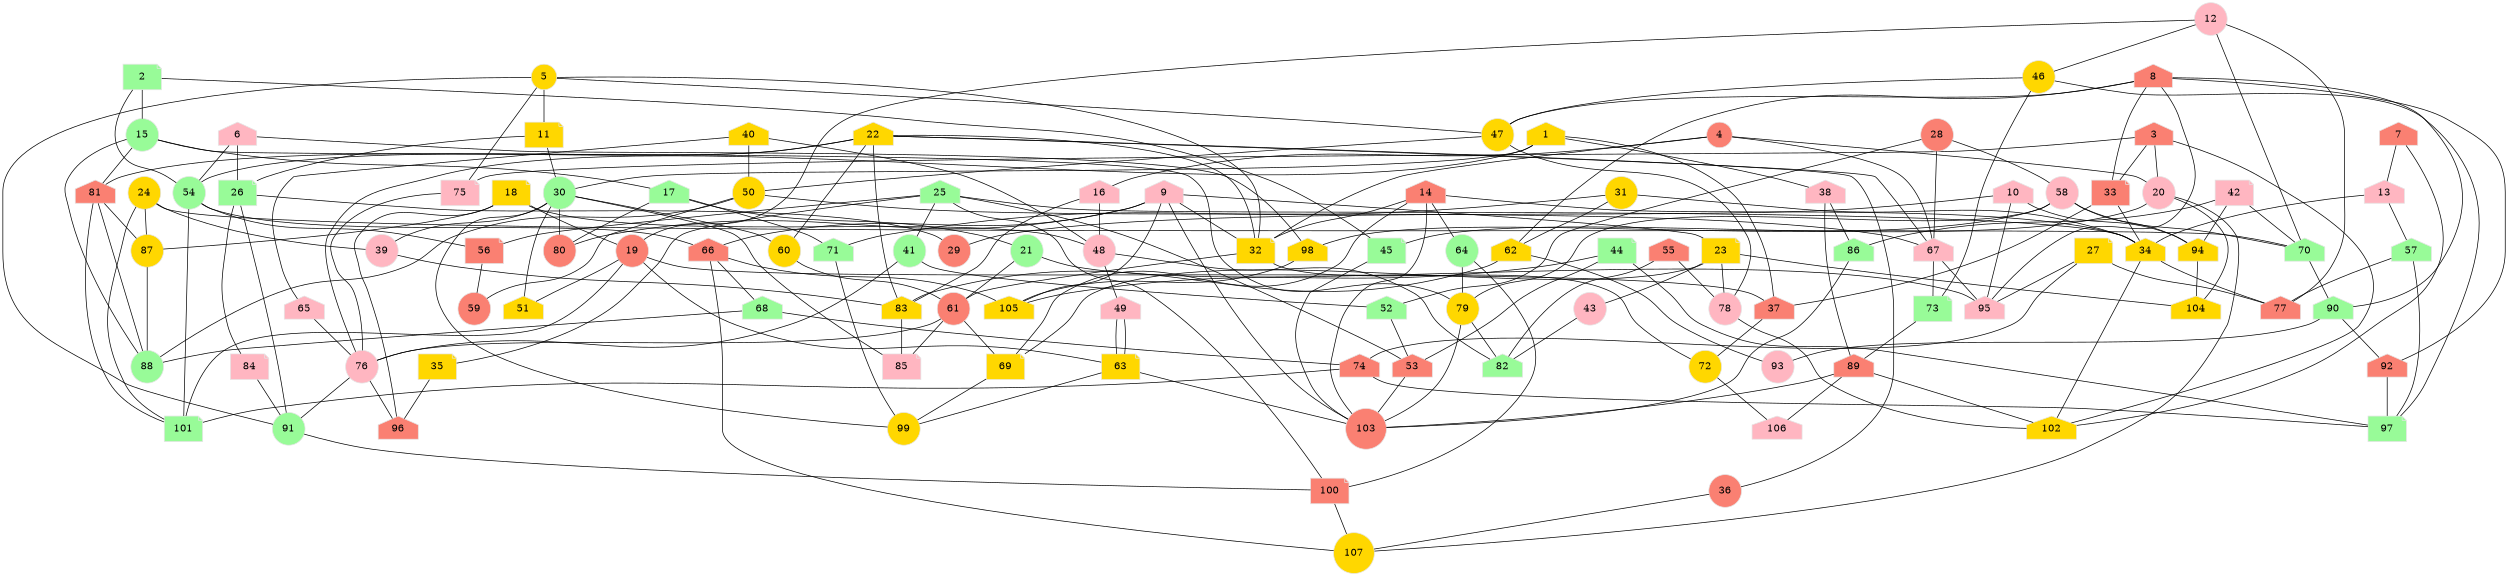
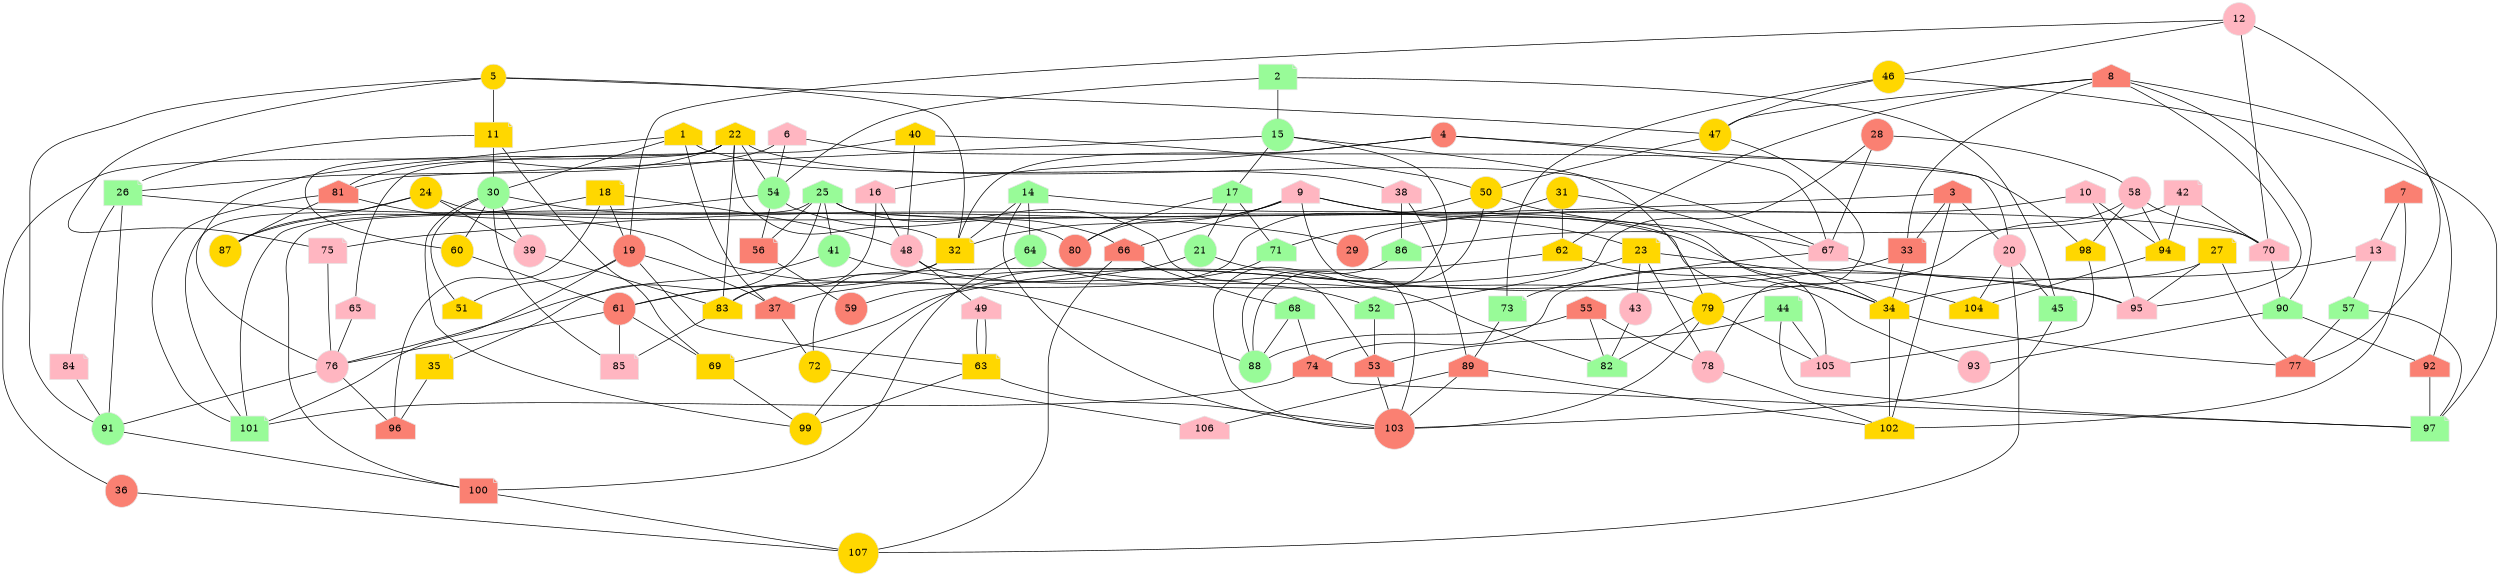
(1426, 193) -> (1028, 193)
(2305, 251) -> (2269, 251)
(910, 279) -> (1767, 338)
(1288, 283) -> (596, 256)
(147, 309) -> (1425, 334)
(1009, 309) -> (1825, 367)
